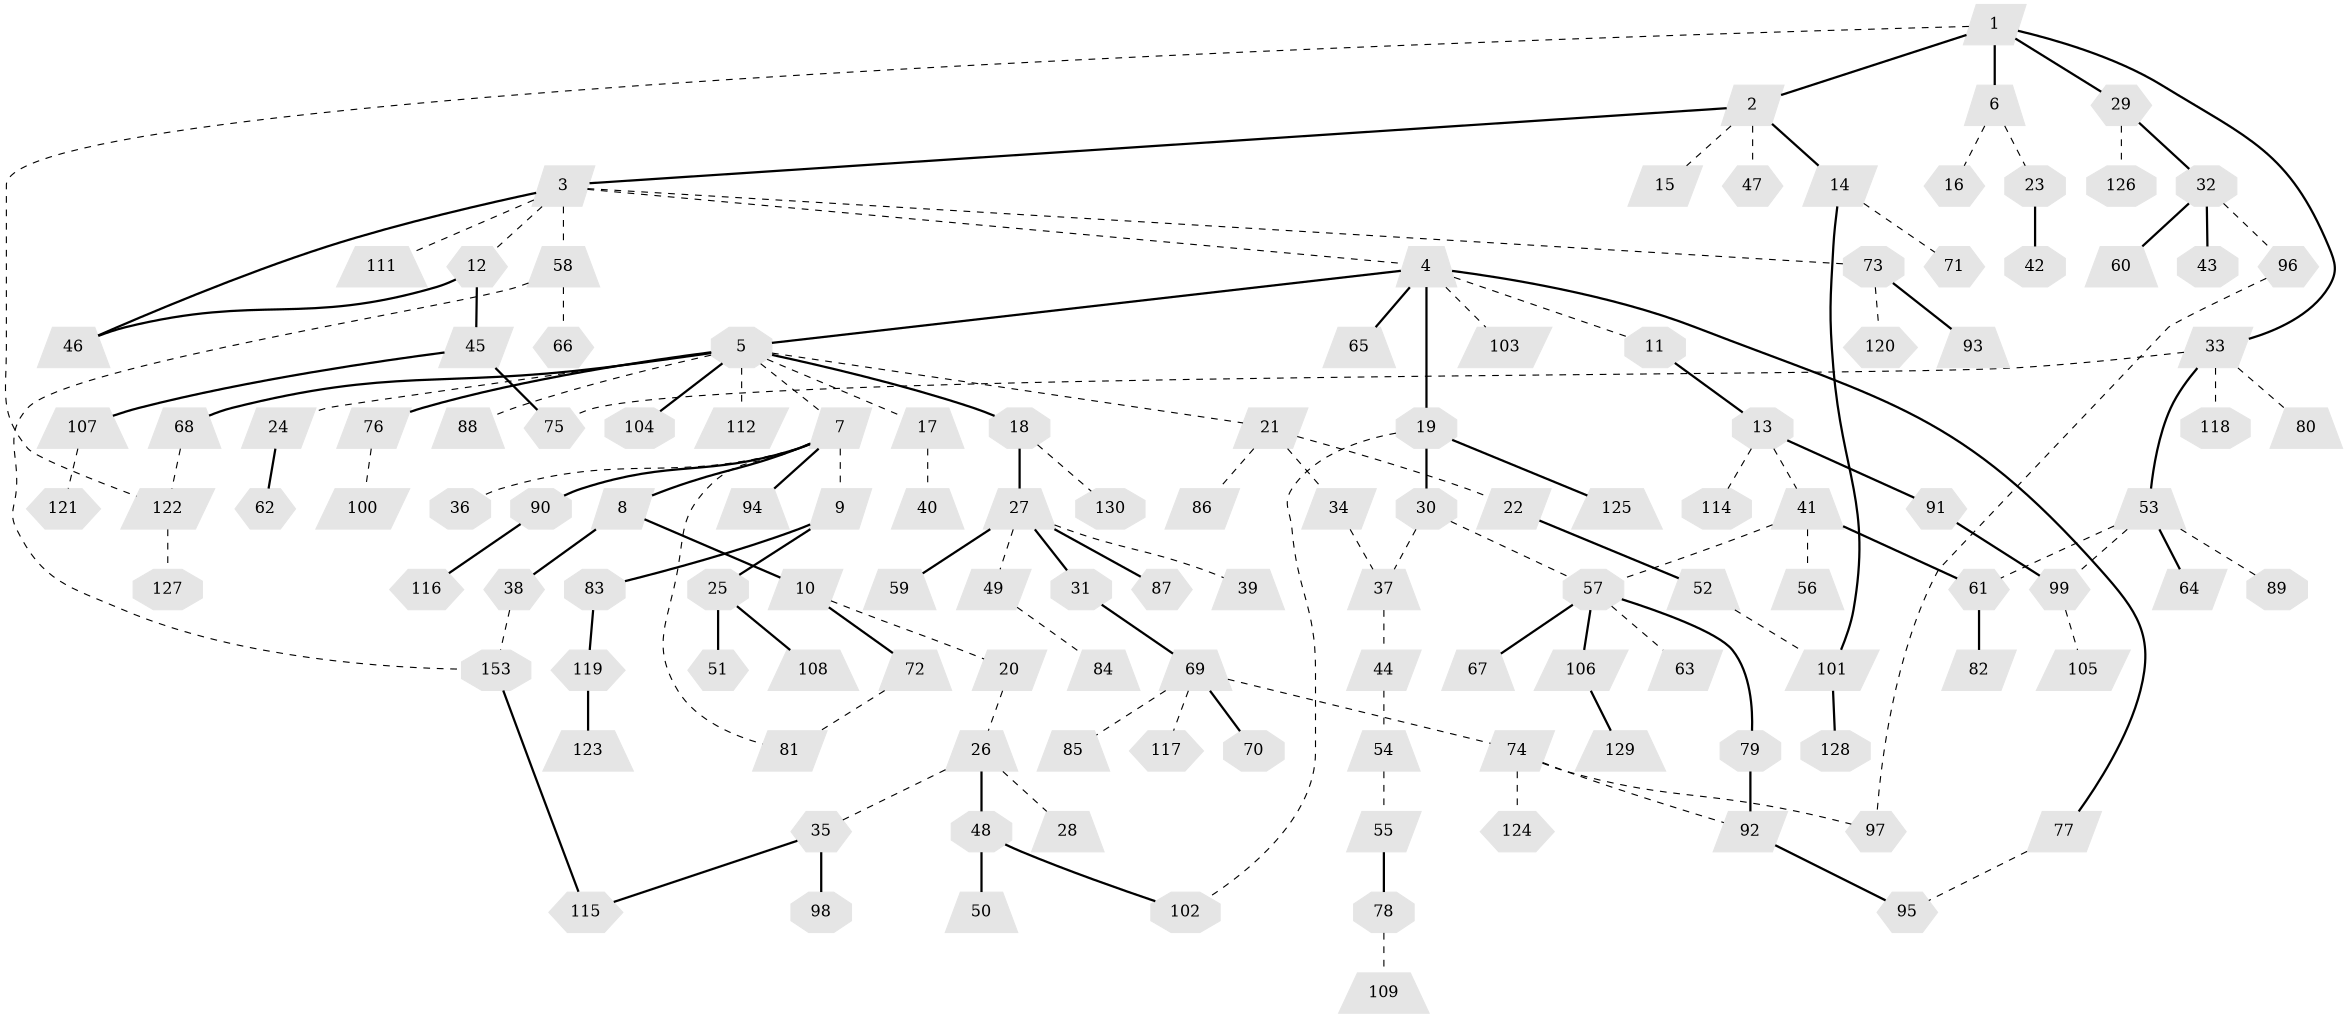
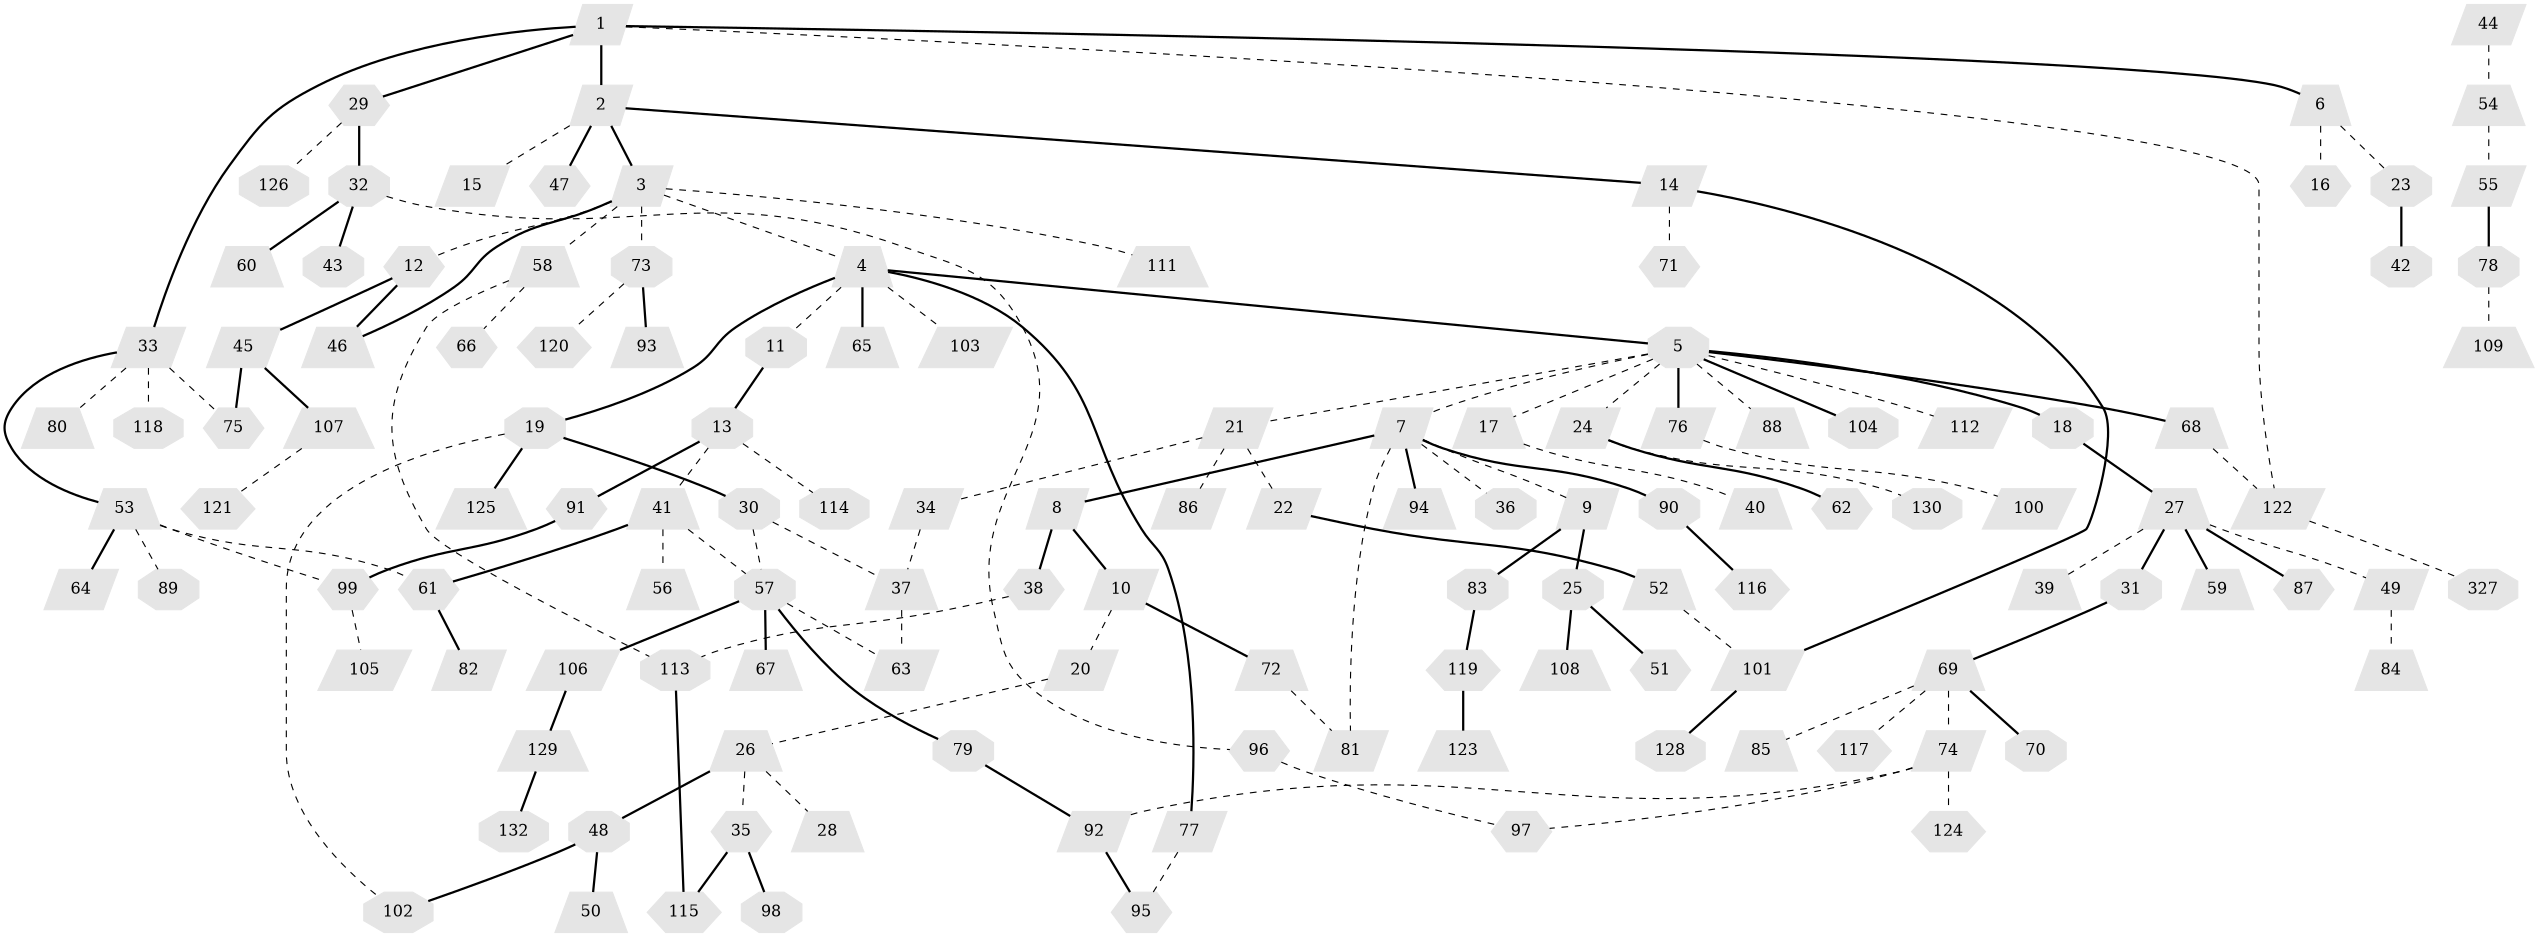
(1753, 146) -> (580, 146)
(1064, 468) -> (1755, 468)
(168, 590) -> (2483, 590)
(1384, 630) -> (902, 630)
(496, 670) -> (675, 670)
none -> (514, 832)
